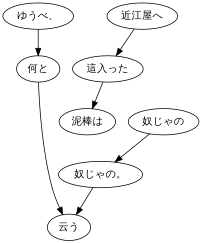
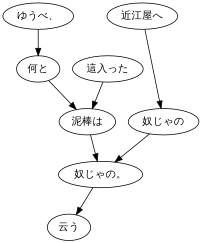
(127, 39) -> (152, 65)
none -> (93, 144)
(44, 146) -> (60, 92)
